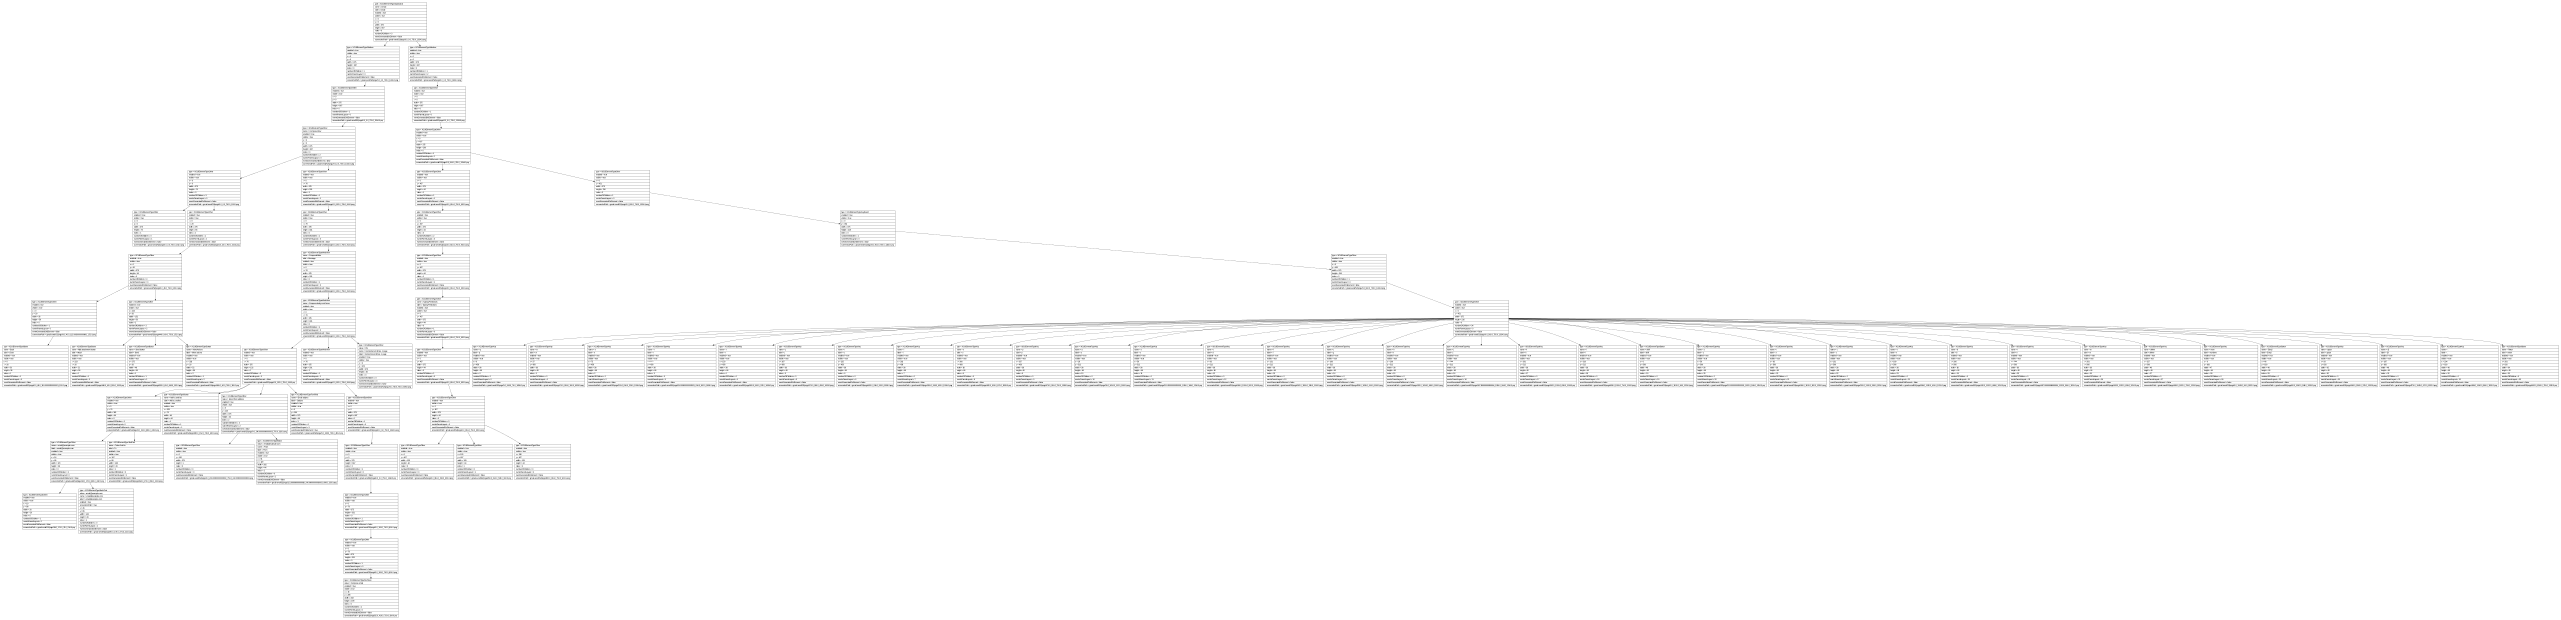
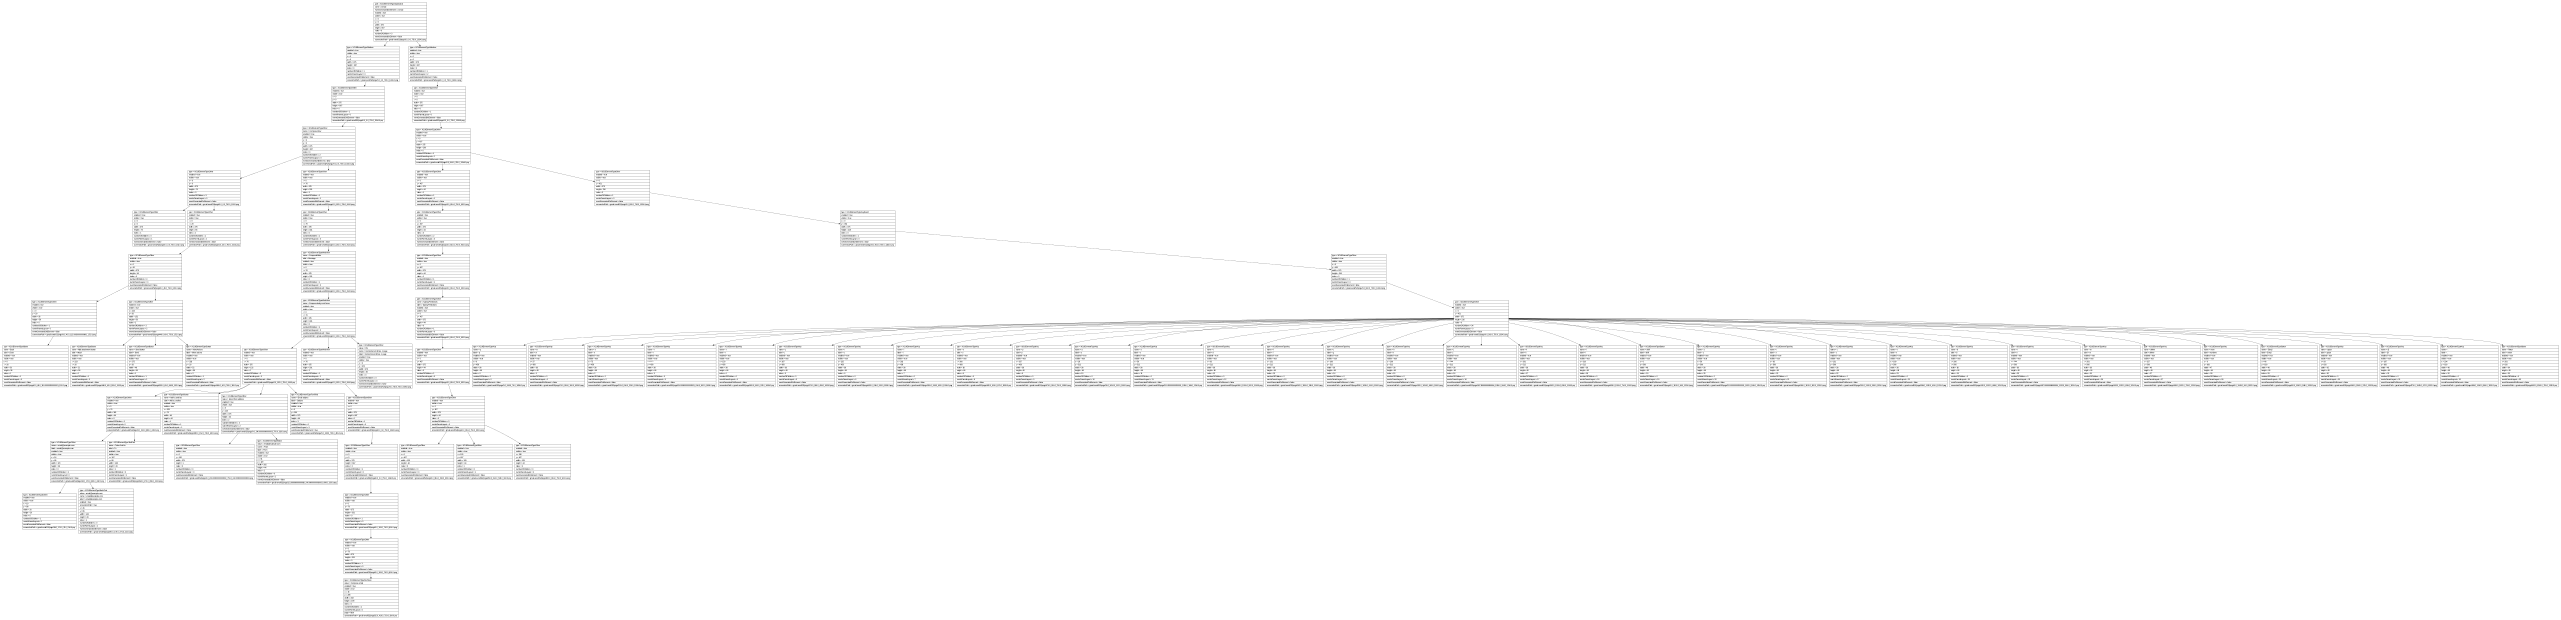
(380, 10) -> (389, 10)
(358, 613) -> (350, 613)
